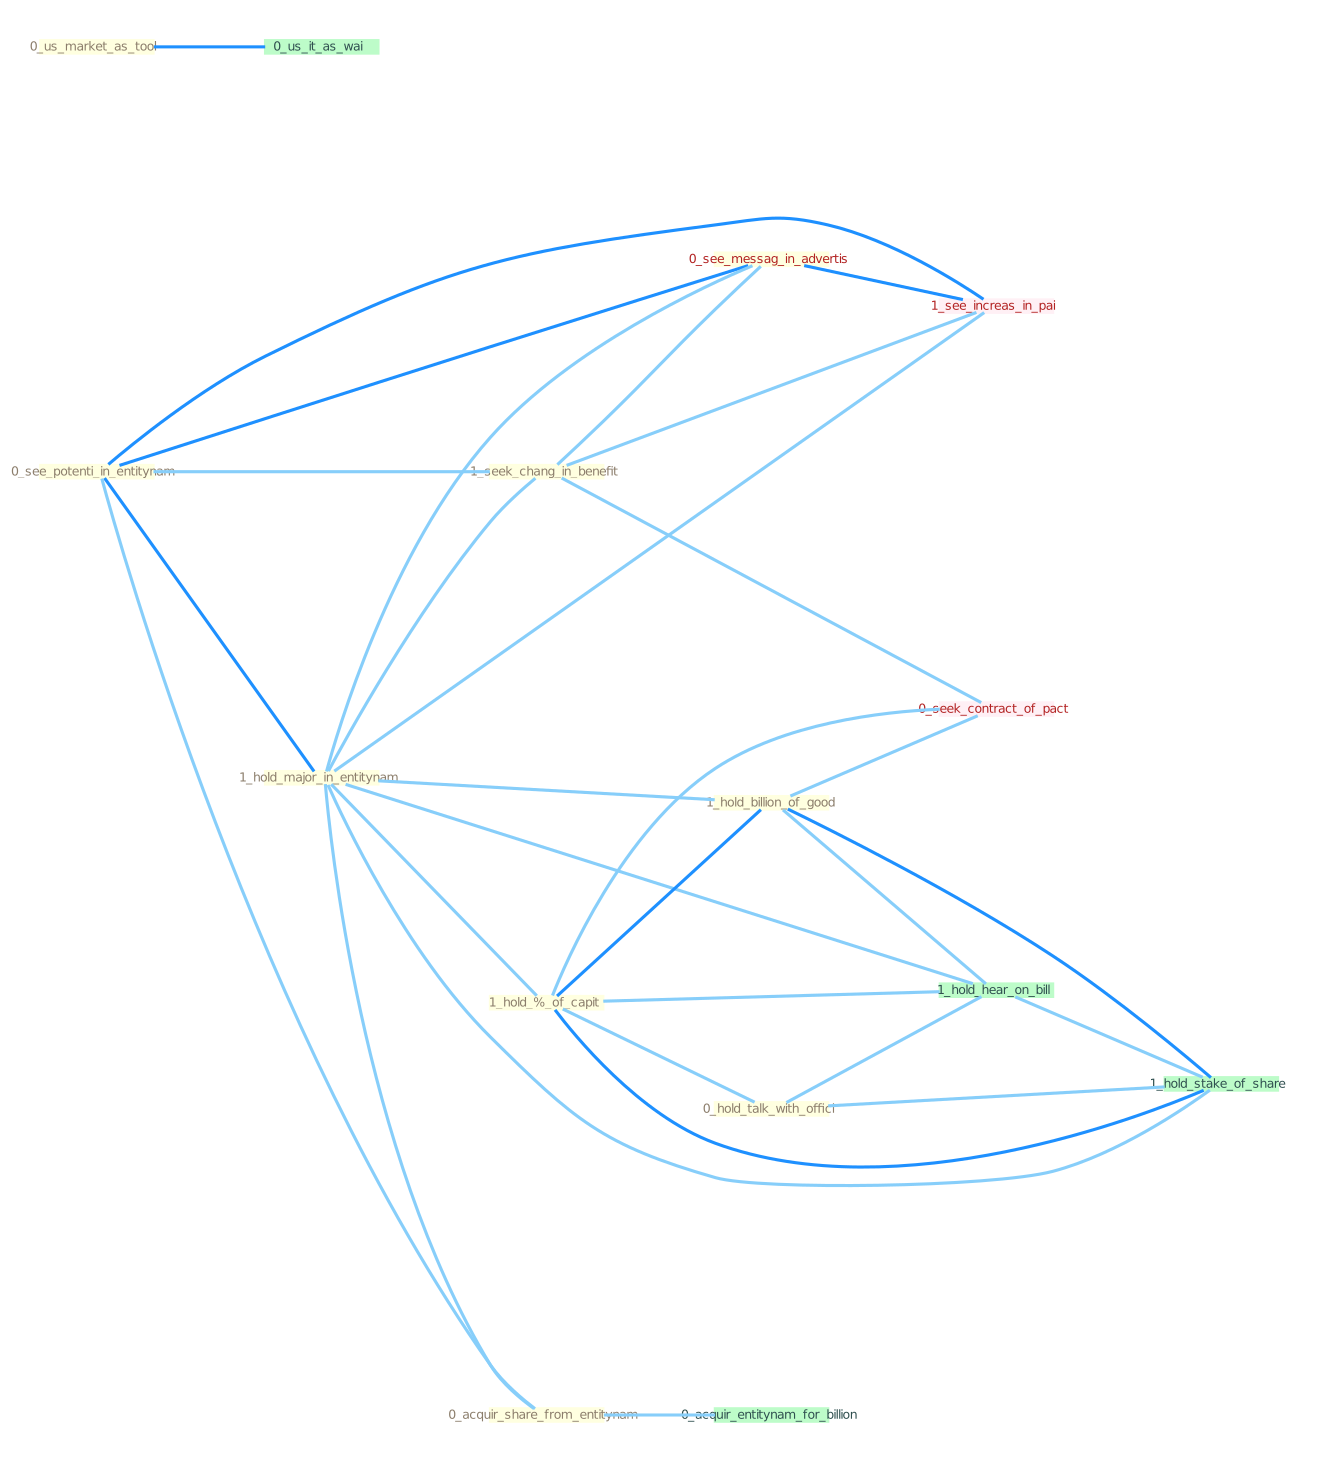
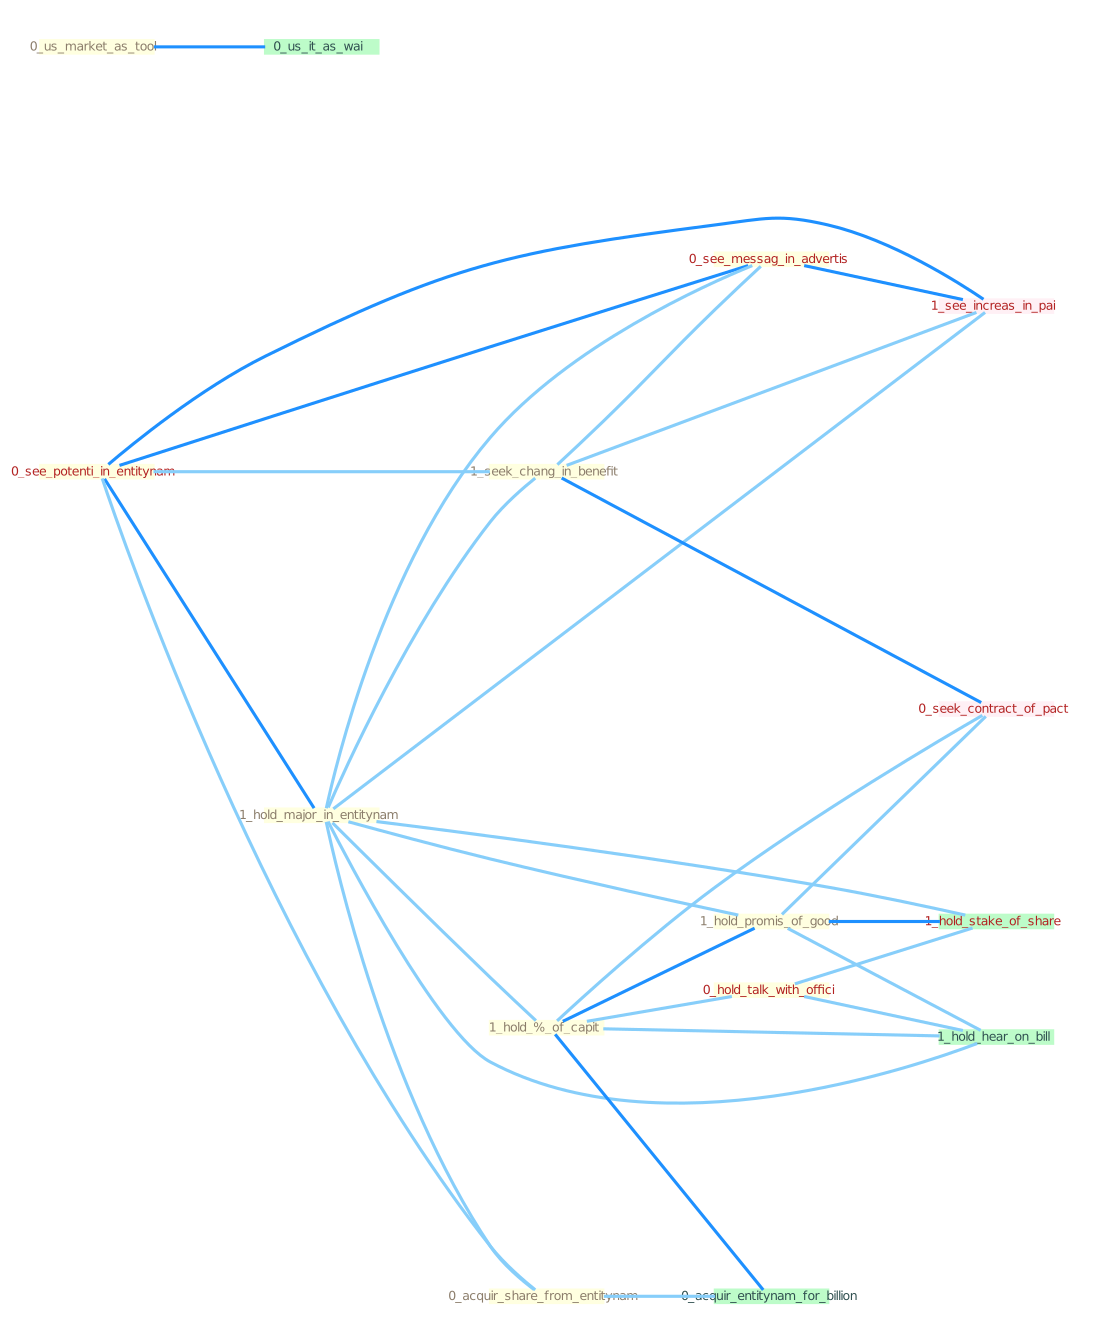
(97, 472) -> (97, 472)
(771, 590) -> (771, 590)
(772, 803) -> (772, 921)
(1109, 1037) -> none
(1221, 1084) -> (996, 921)
(772, 1109) -> (772, 990)
(840, 1166) -> (659, 1162)
